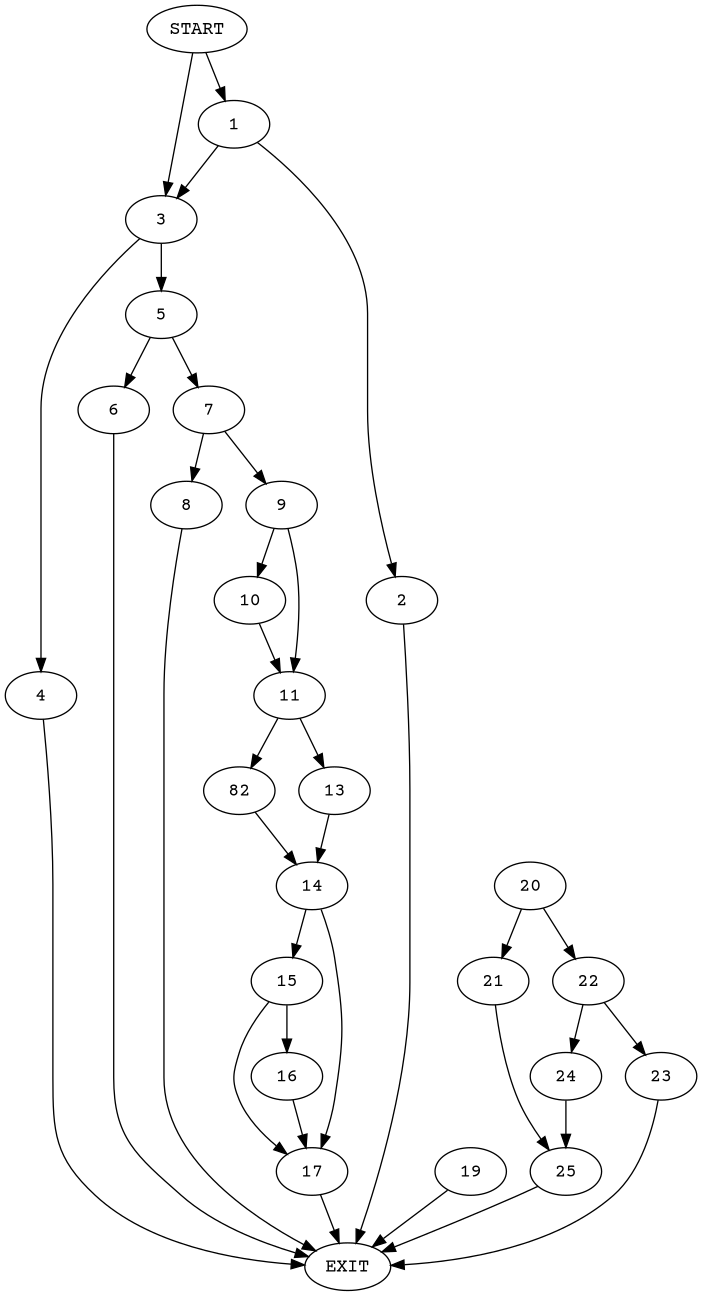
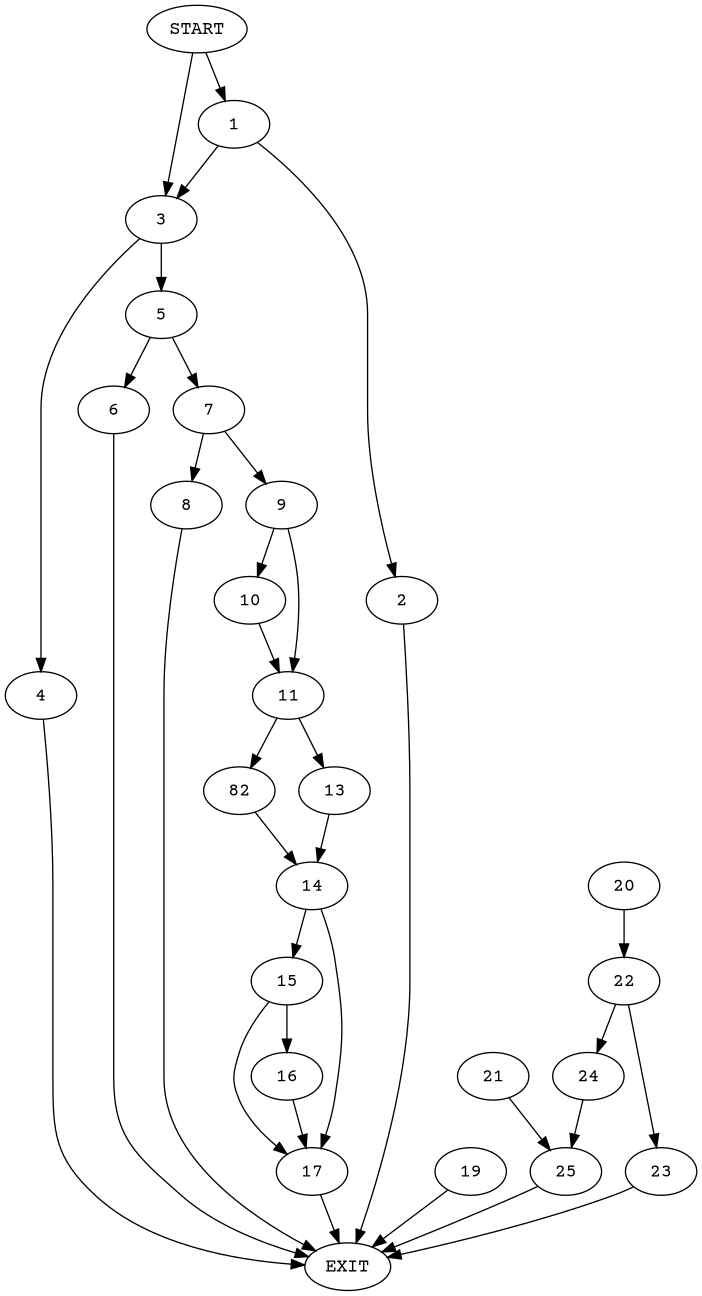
(514, 927) -> none
